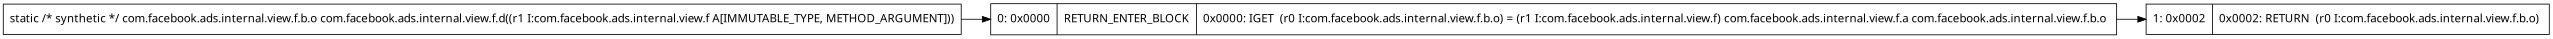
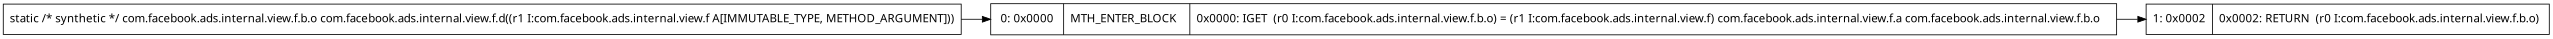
(1127, 19) -> (1123, 19)
